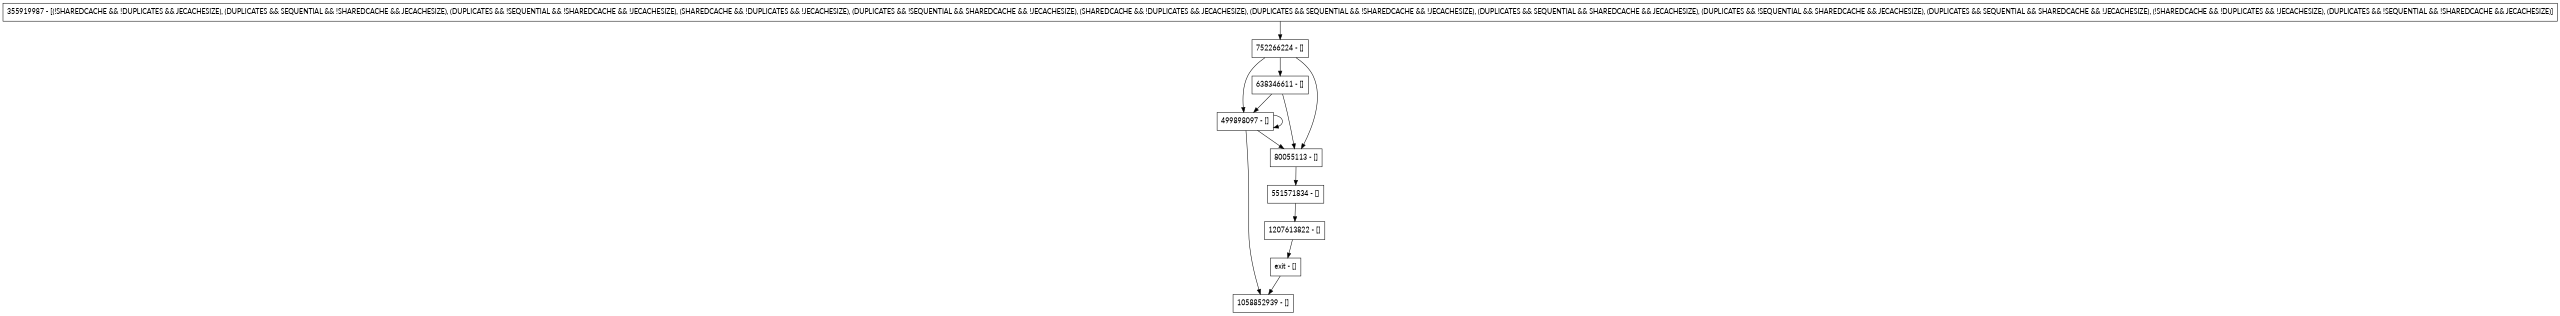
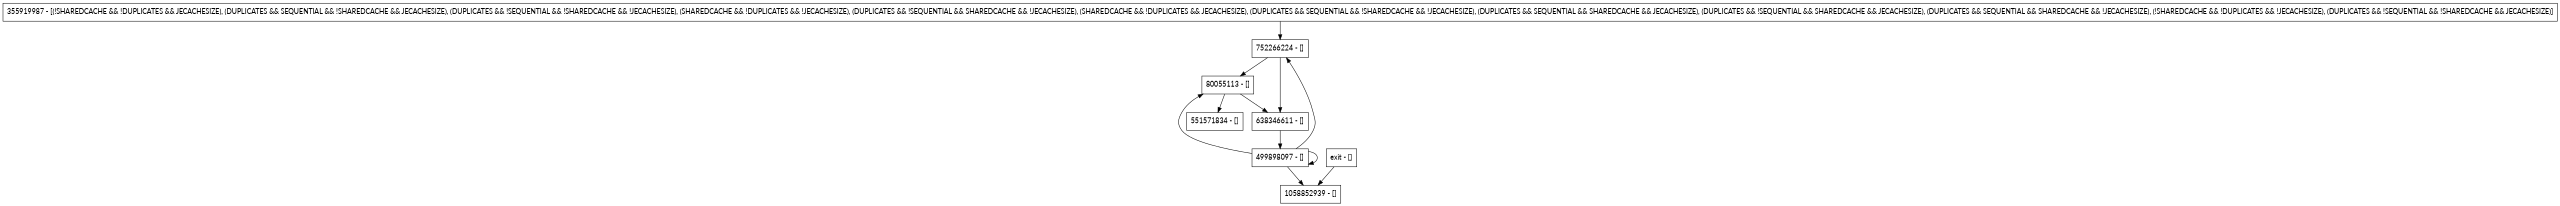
(1246, 79) -> (1311, 107)
(1289, 119) -> (1252, 102)
(1295, 231) -> none
